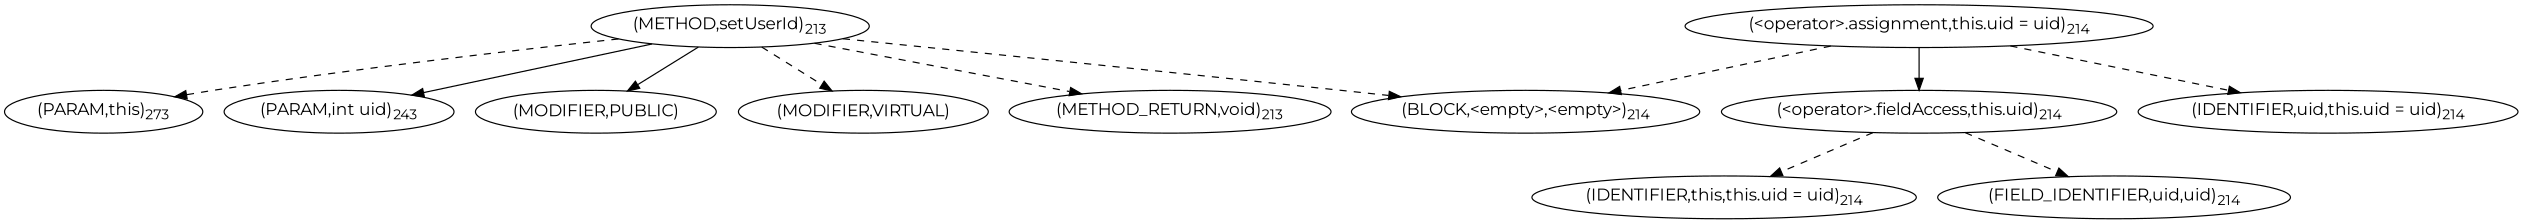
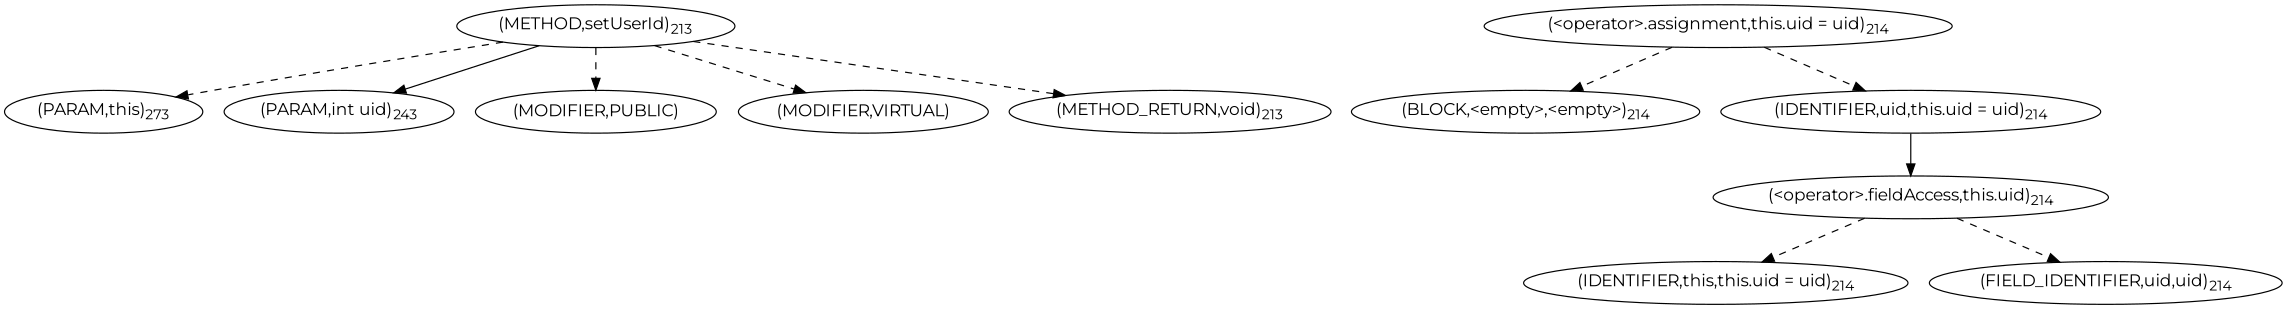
(1919, 63) -> (1911, 149)
(668, 66) -> (596, 63)
(1116, 67) -> none
